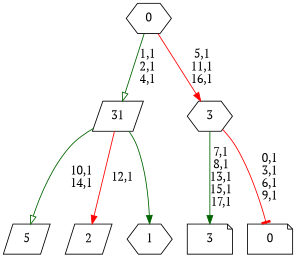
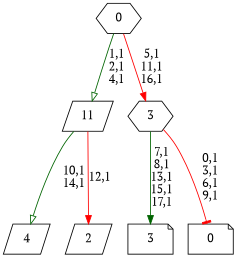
(118, 116) -> (88, 116)
(27, 239) -> (27, 239)
(150, 239) -> none
